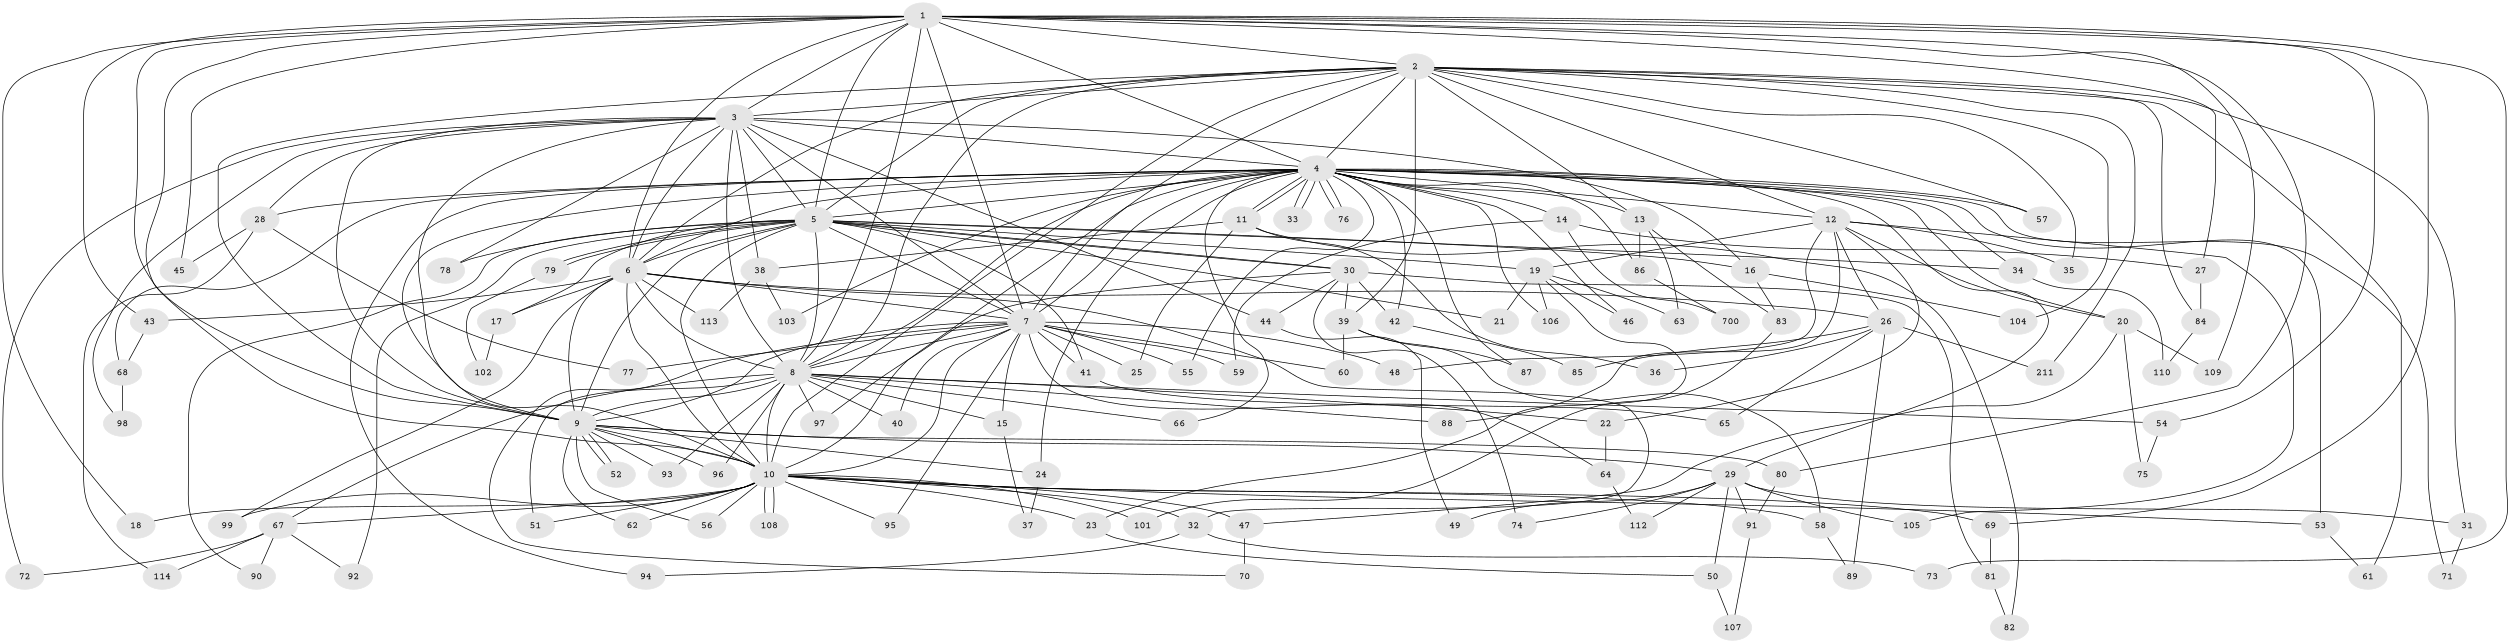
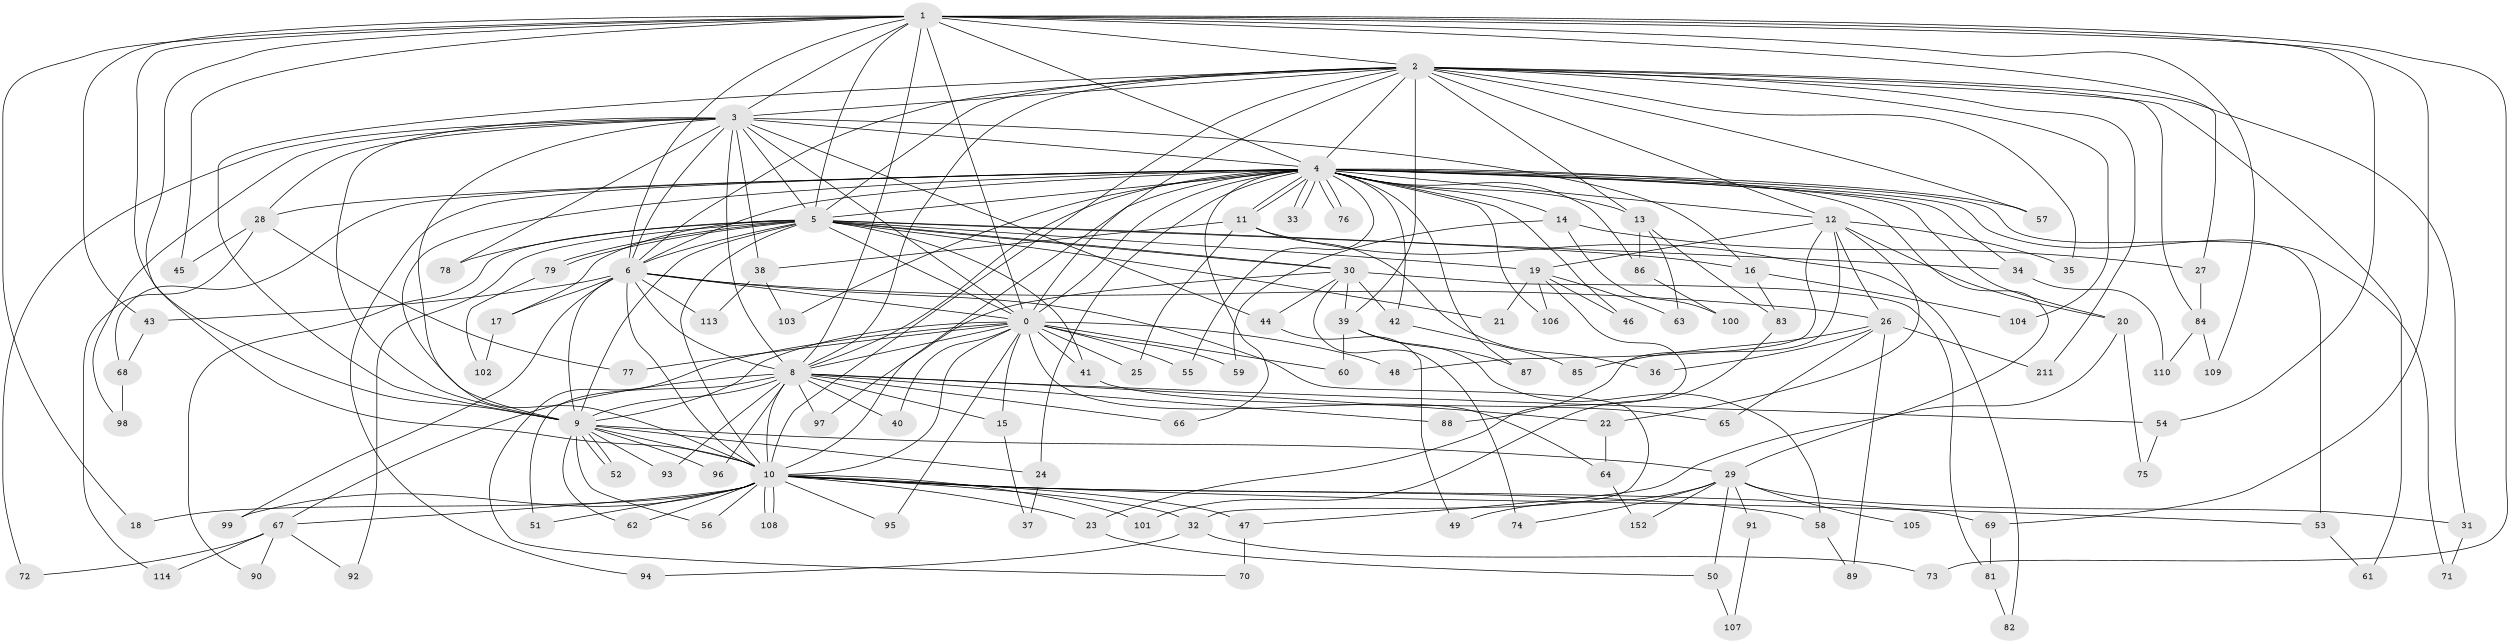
(817, 311) -> none
(1026, 322) -> (1026, 322)
(1730, 322) -> (1730, 322)
(2290, 336) -> none
(2168, 347) -> (2207, 347)
(1781, 475) -> none
(1638, 526) -> (1638, 526)
